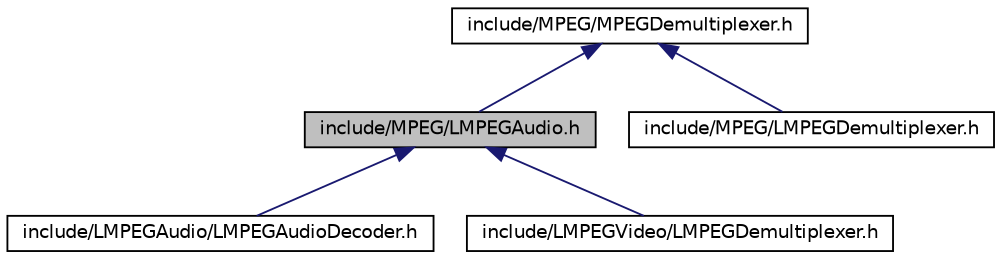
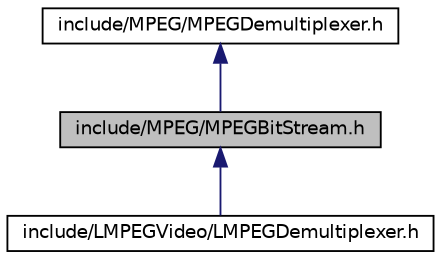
(450, 130) -> (220, 130)
(812, 130) -> none
(220, 233) -> none
